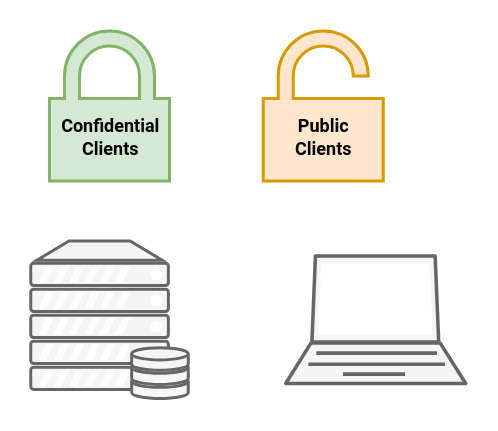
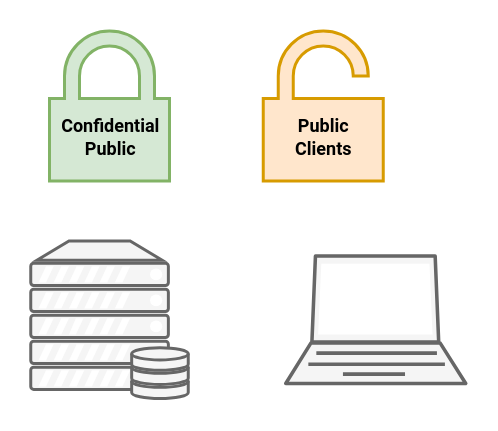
(111, 137) -> (111, 137)
